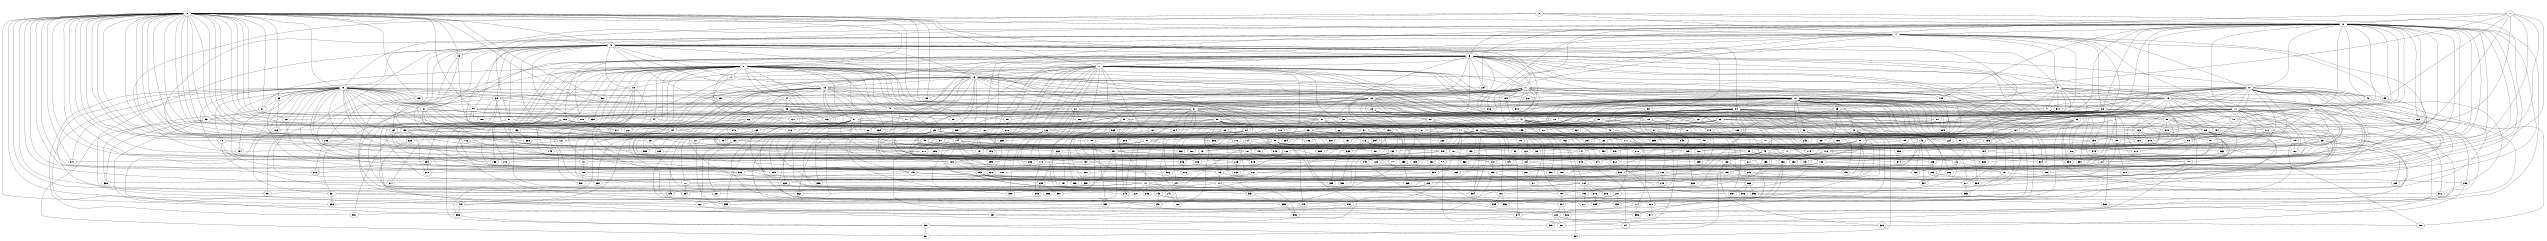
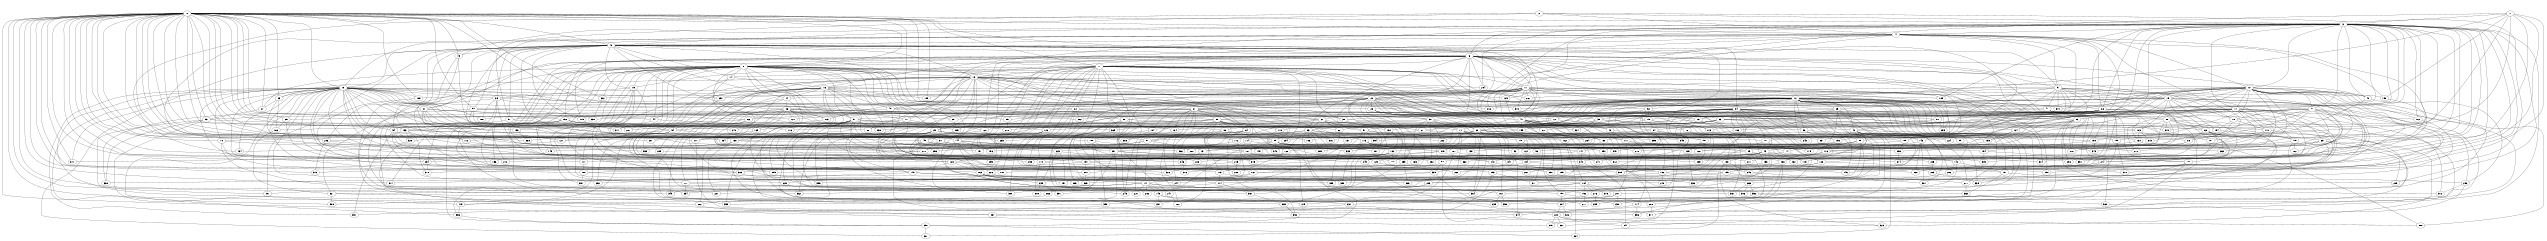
(2284, 124) -> (2335, 110)
(350, 126) -> (761, 123)
(1214, 141) -> none
